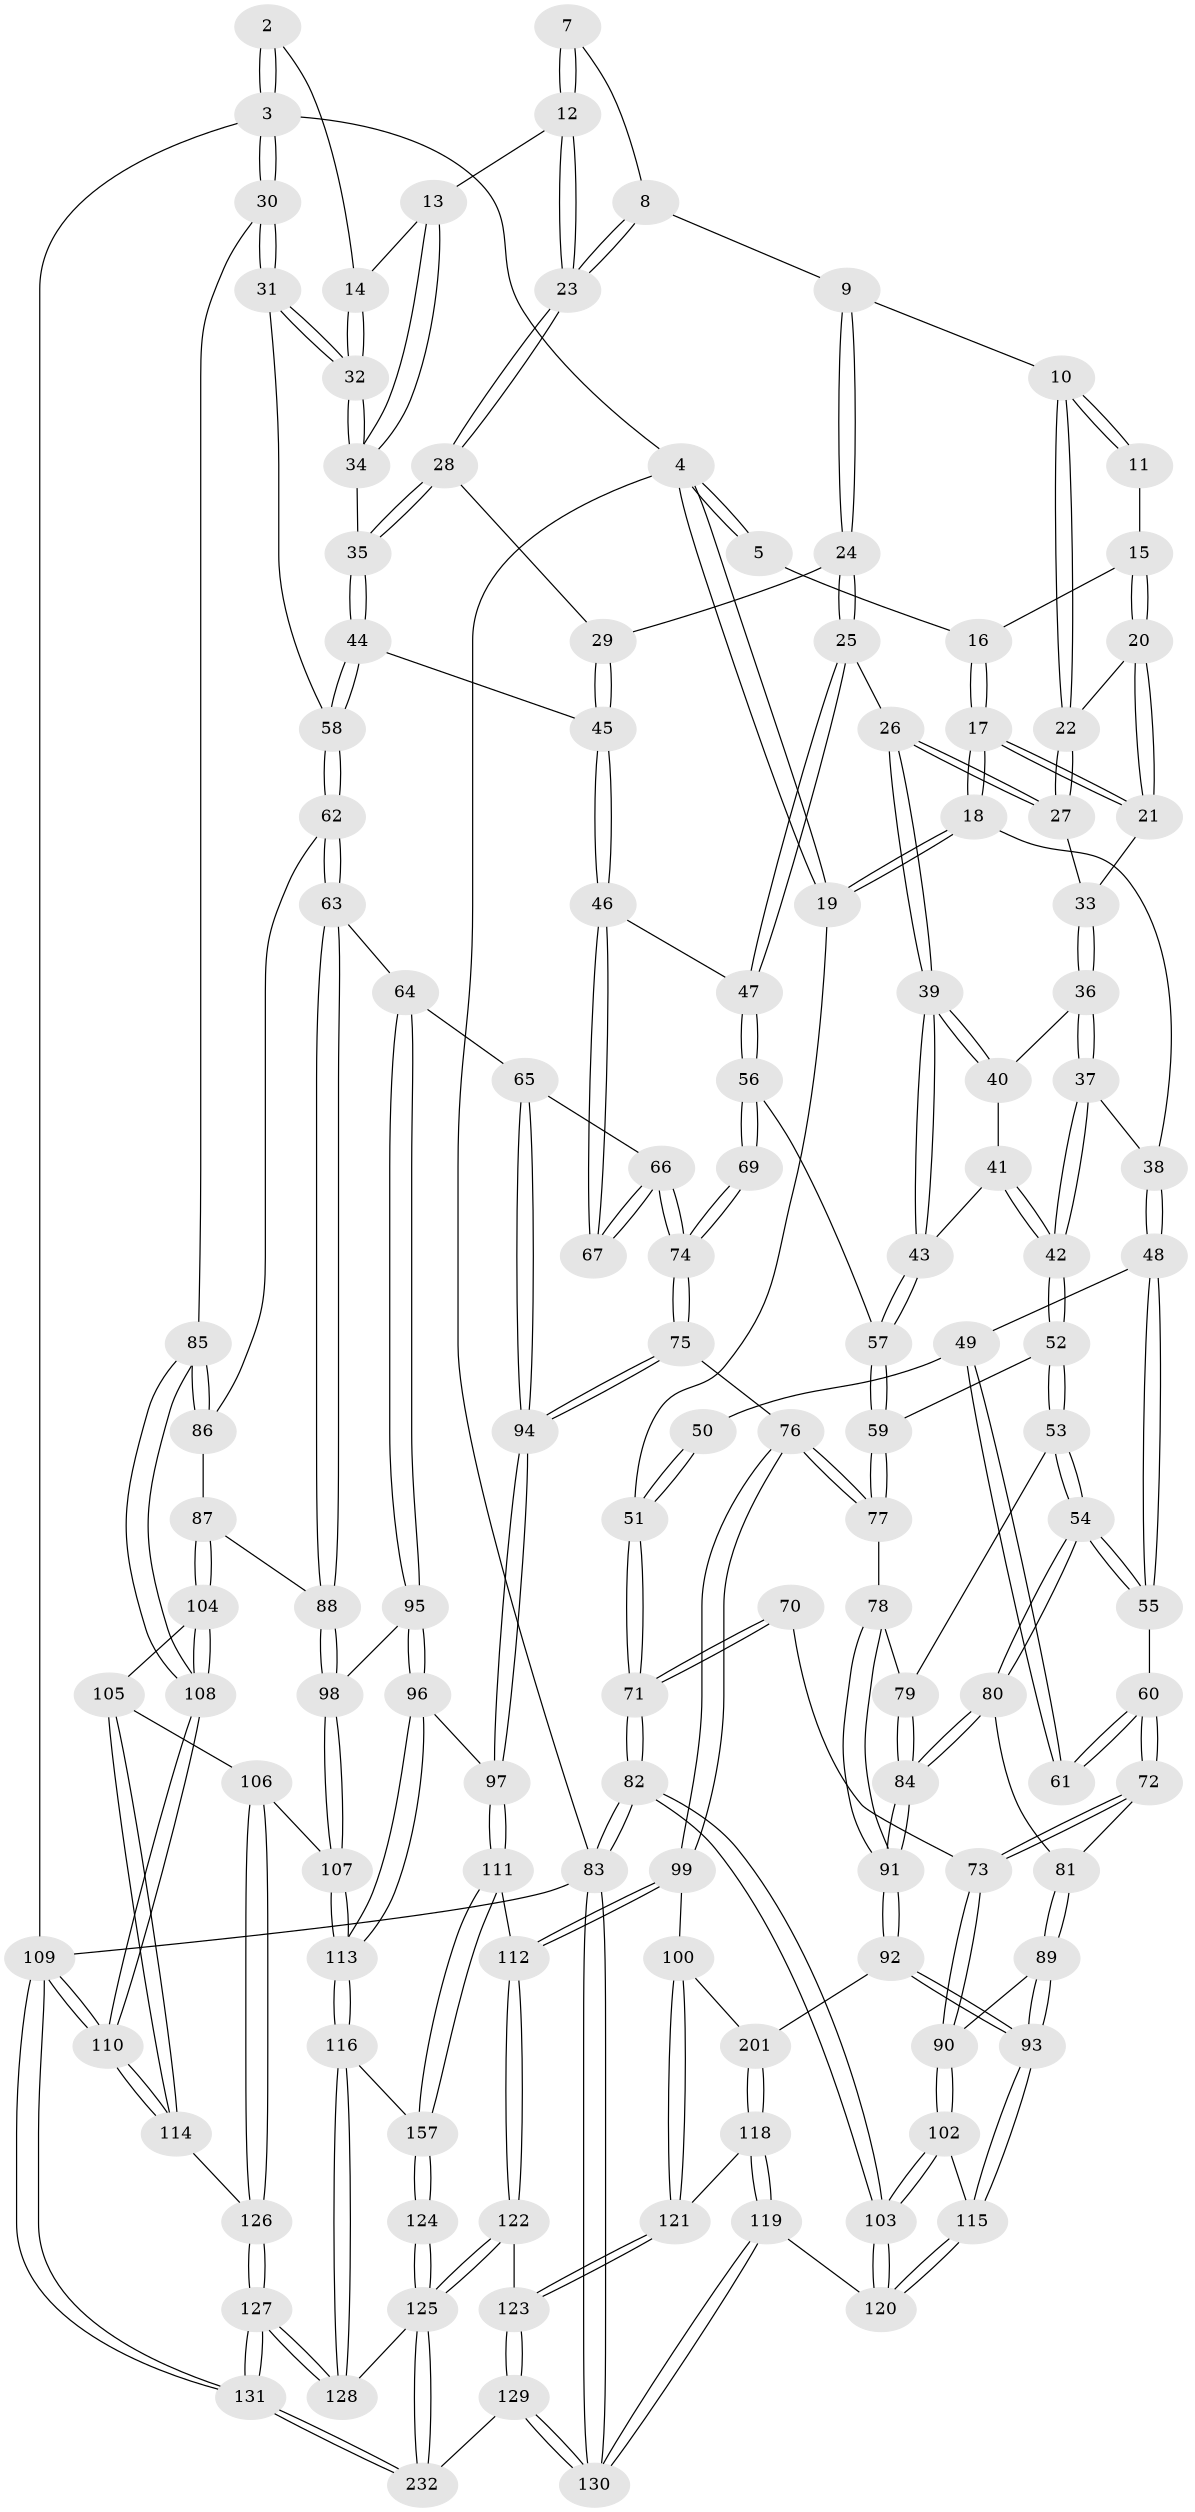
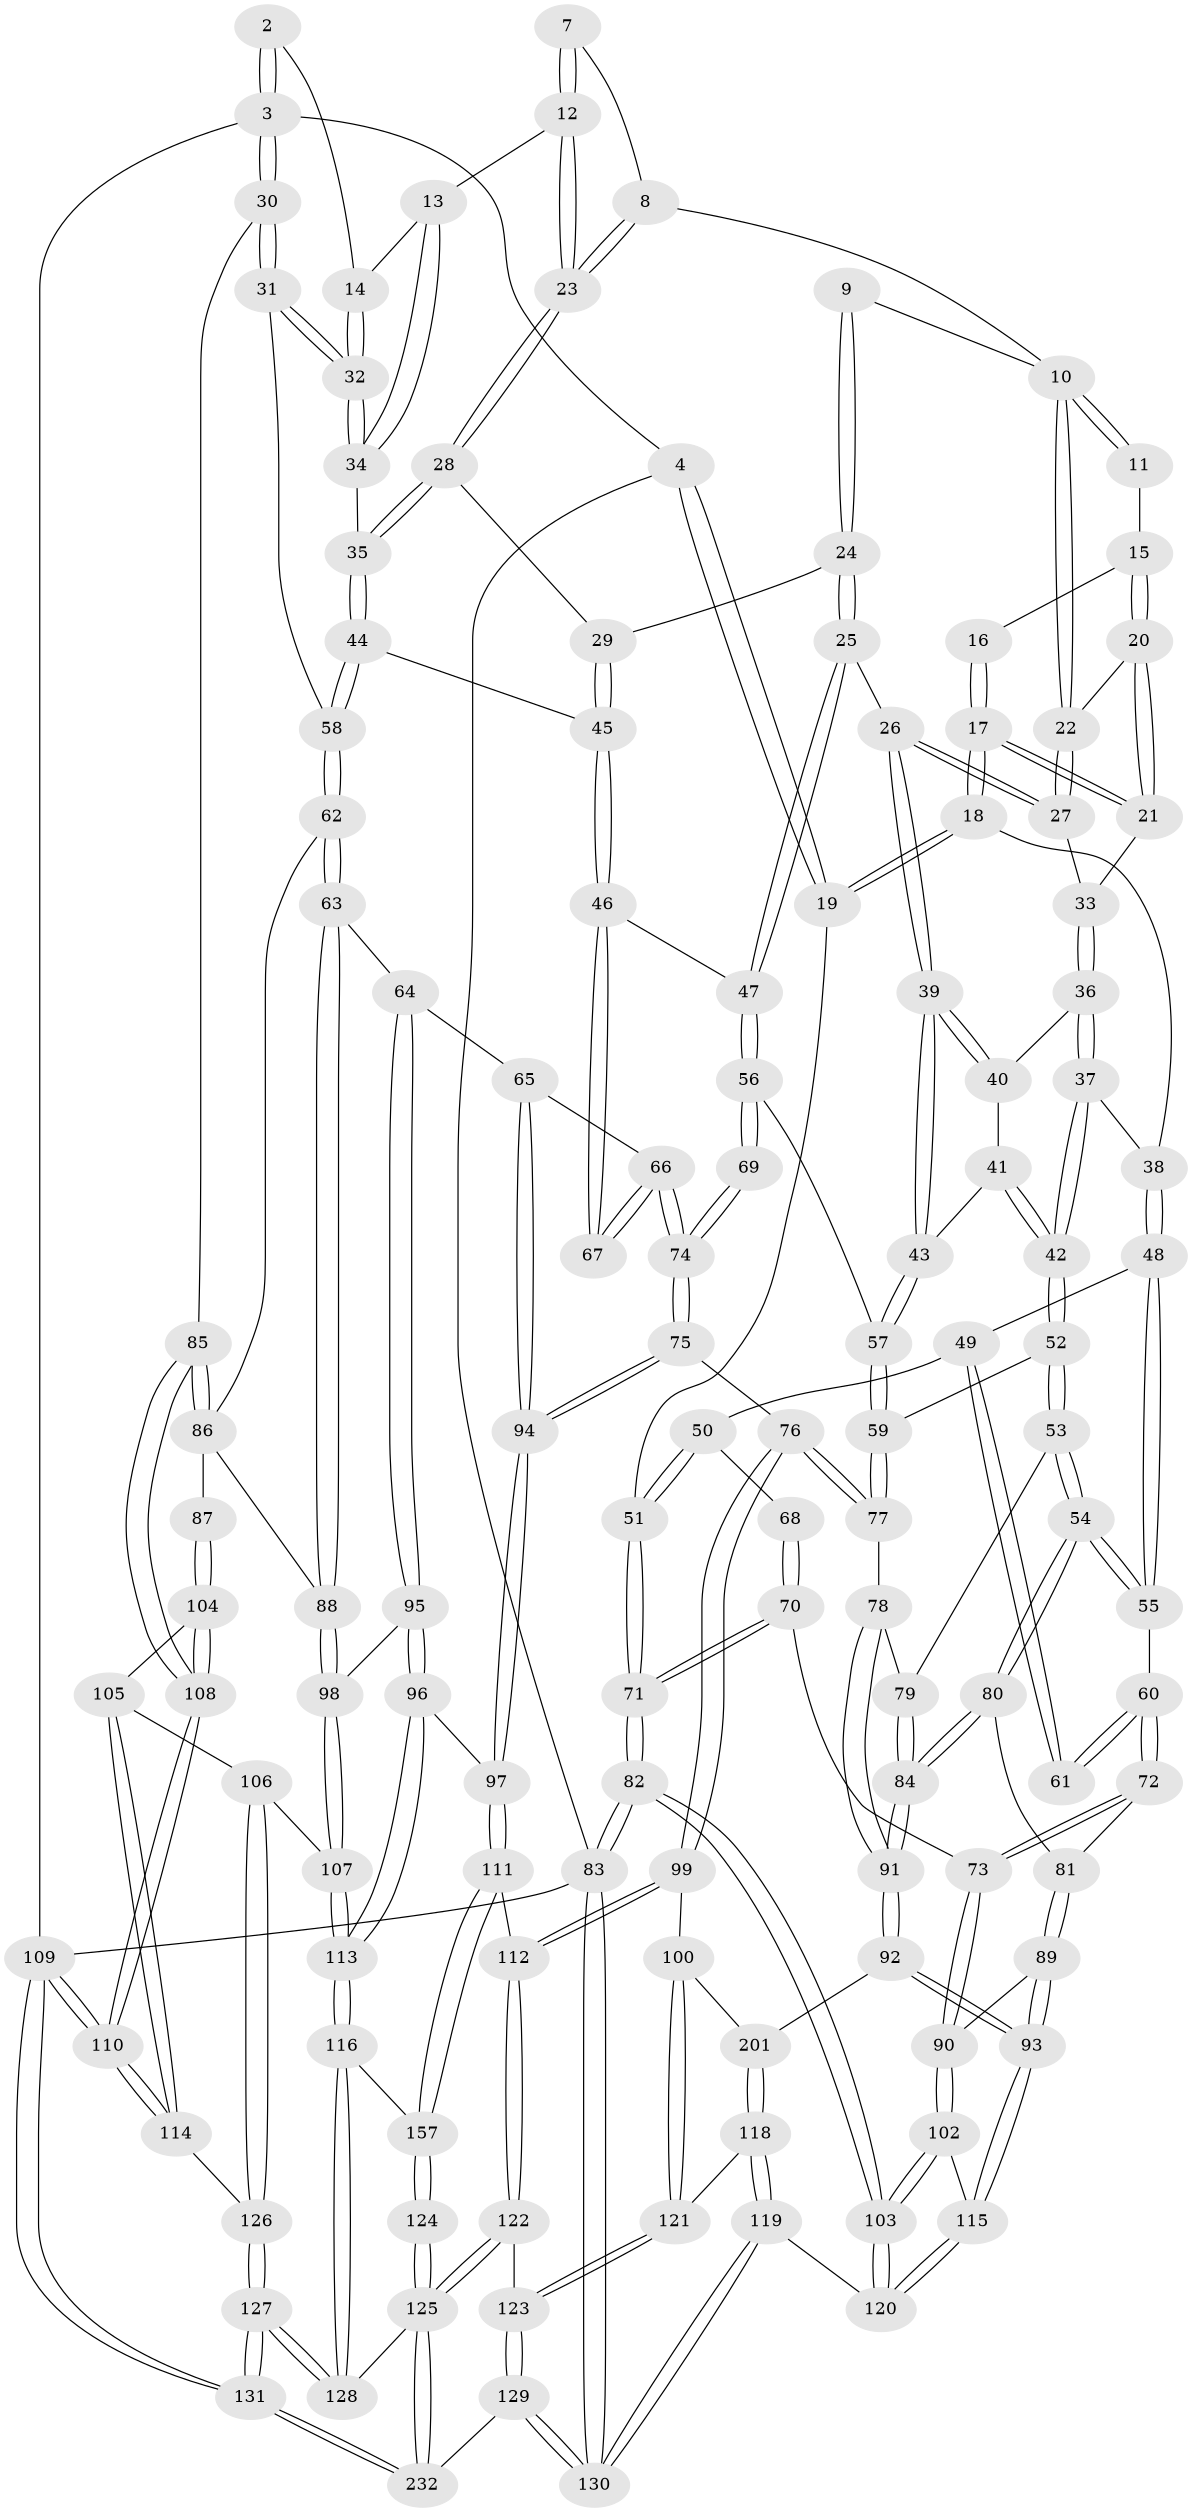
(746, 246) -> (870, 260)
(759, 554) -> none
none -> (791, 1519)
(265, 1563) -> (265, 1519)
